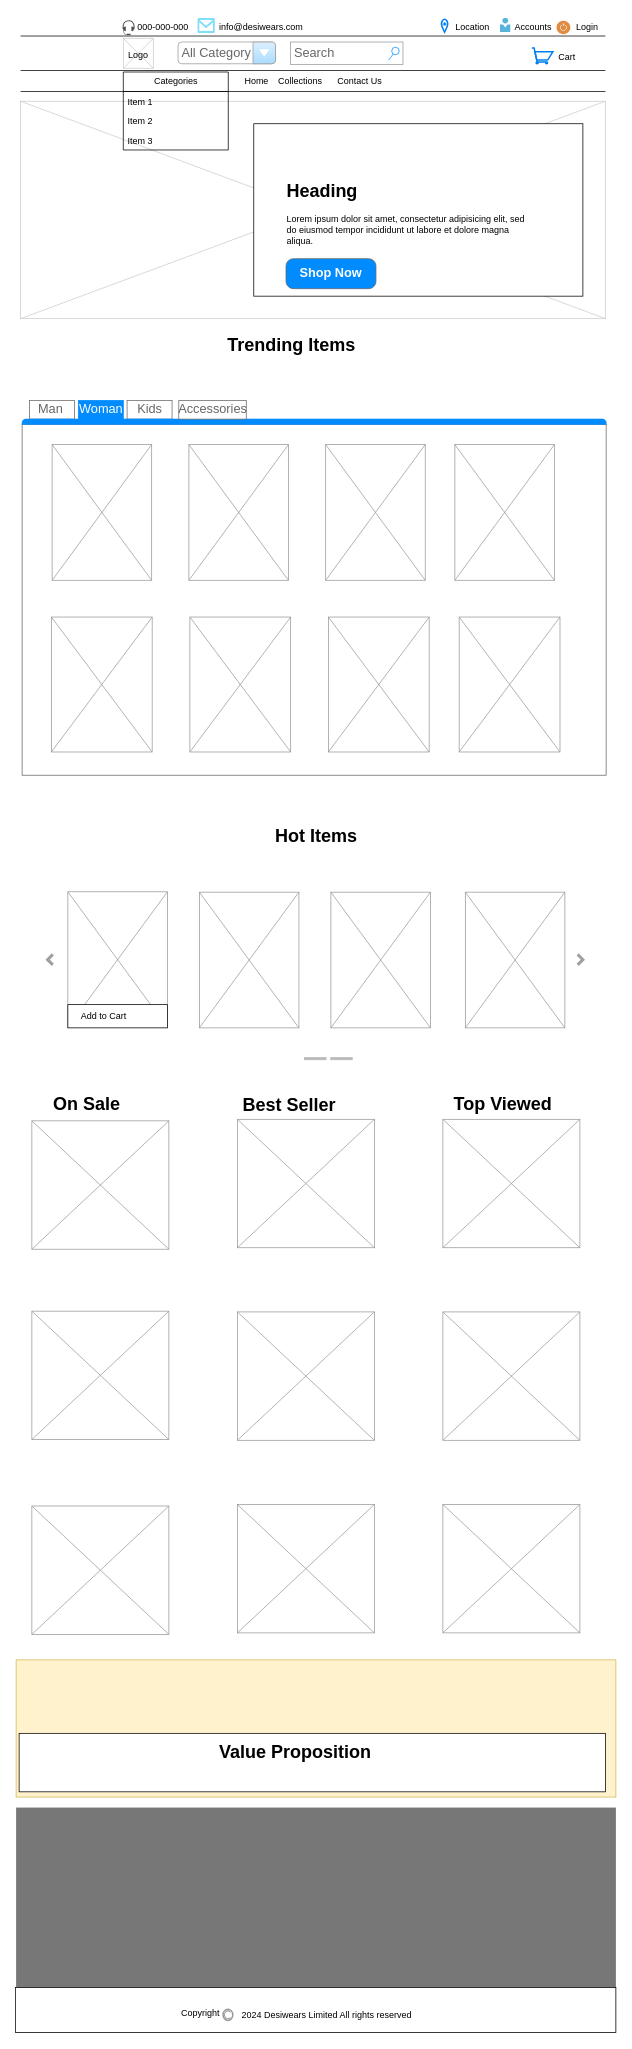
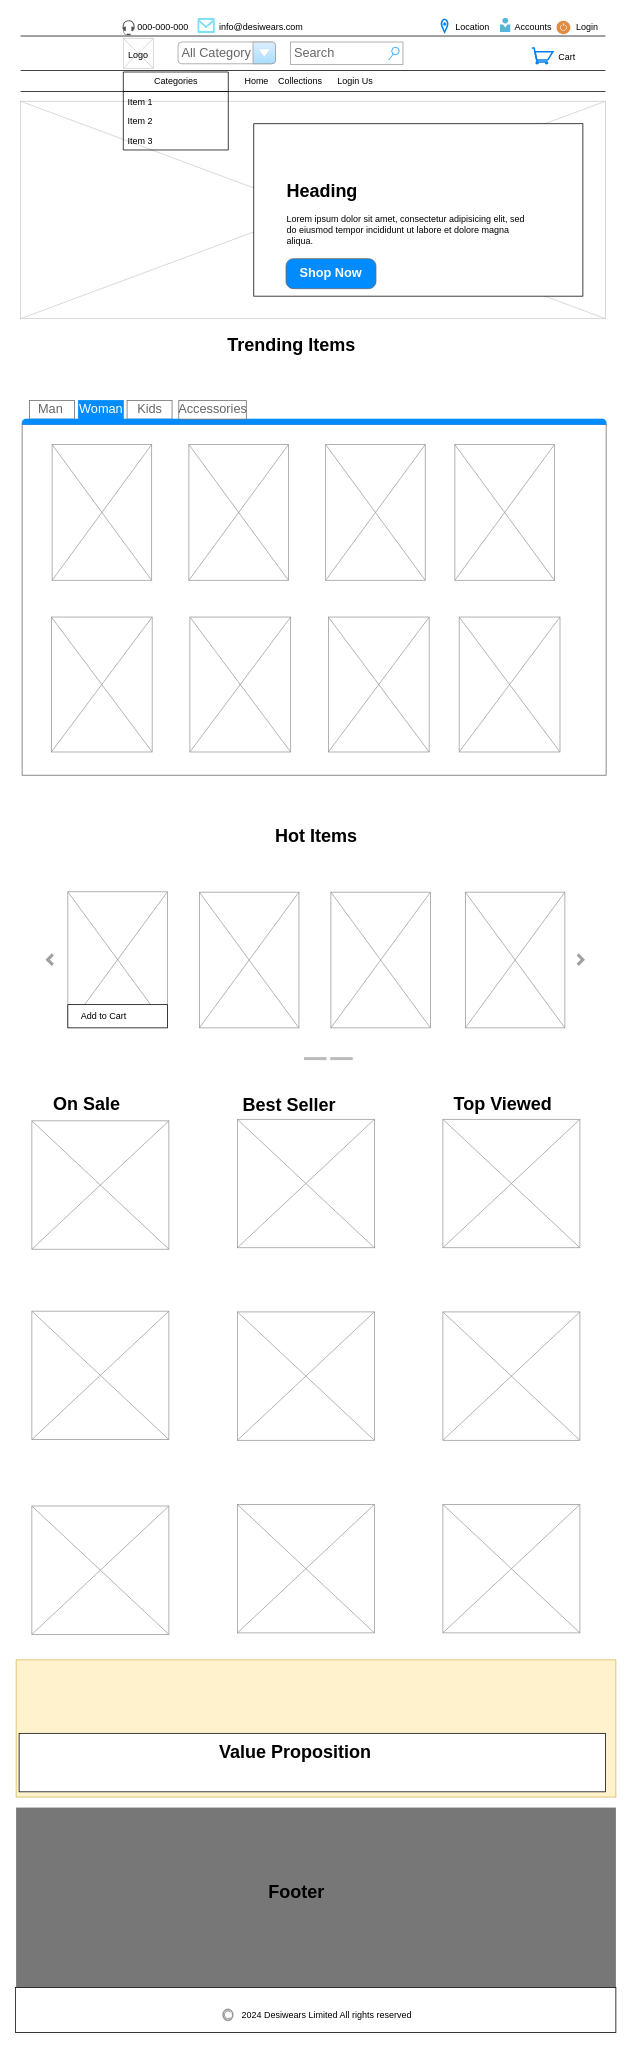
(362, 81) -> (355, 81)
none -> (299, 1893)
(201, 2013) -> none
